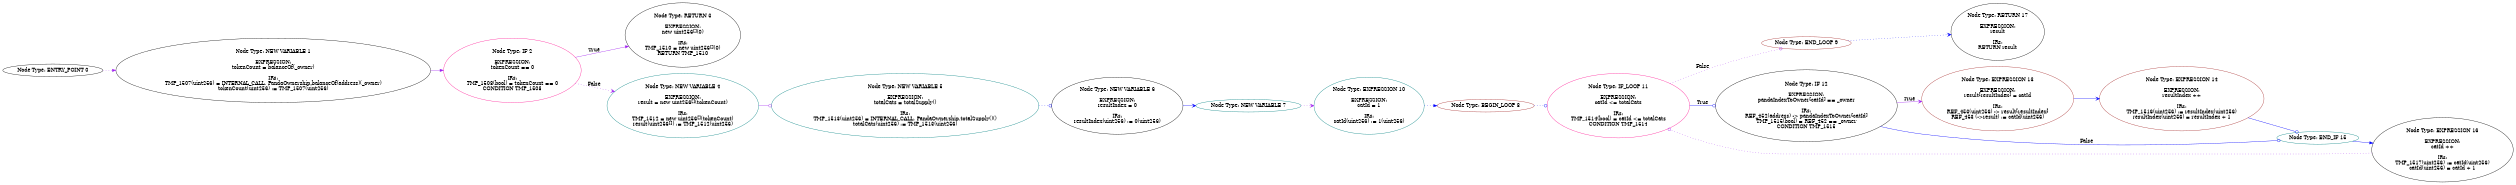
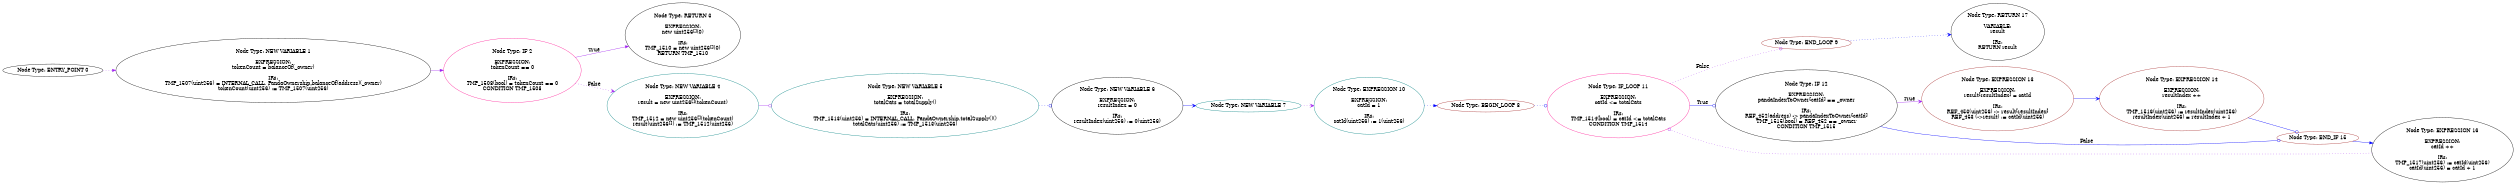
(1998, 32) -> (1998, 32)
(2318, 138) -> (2318, 138)
